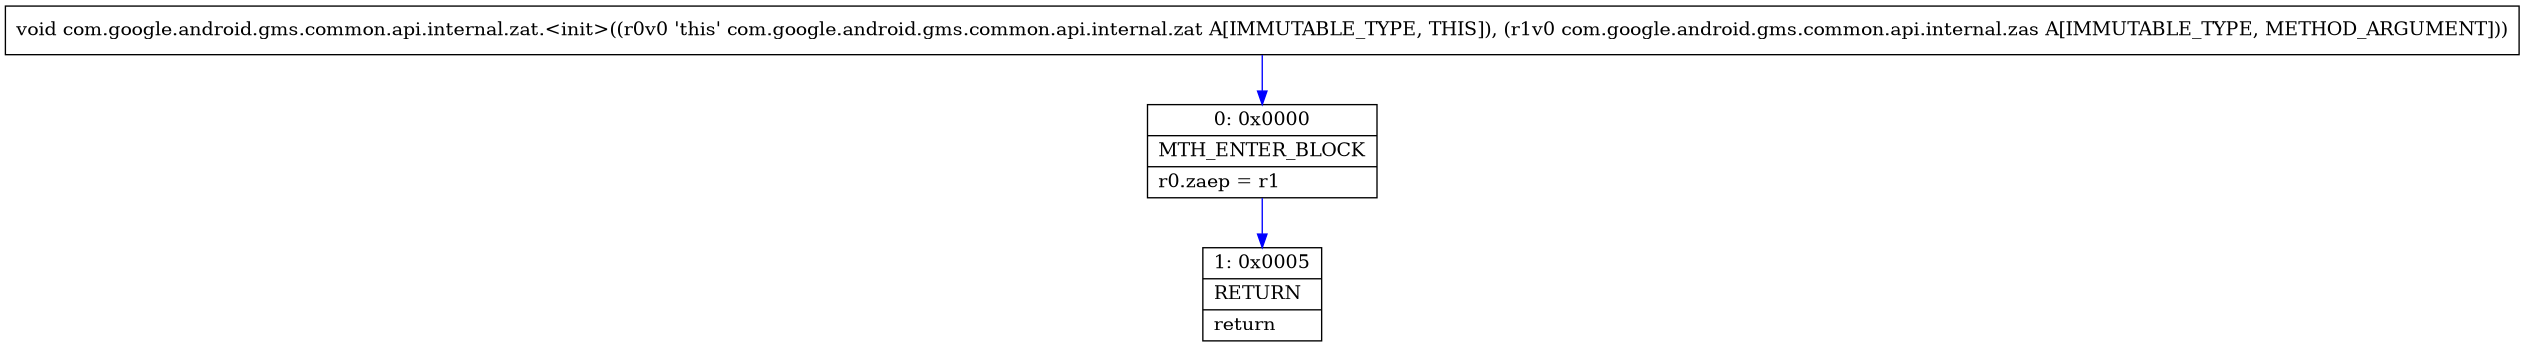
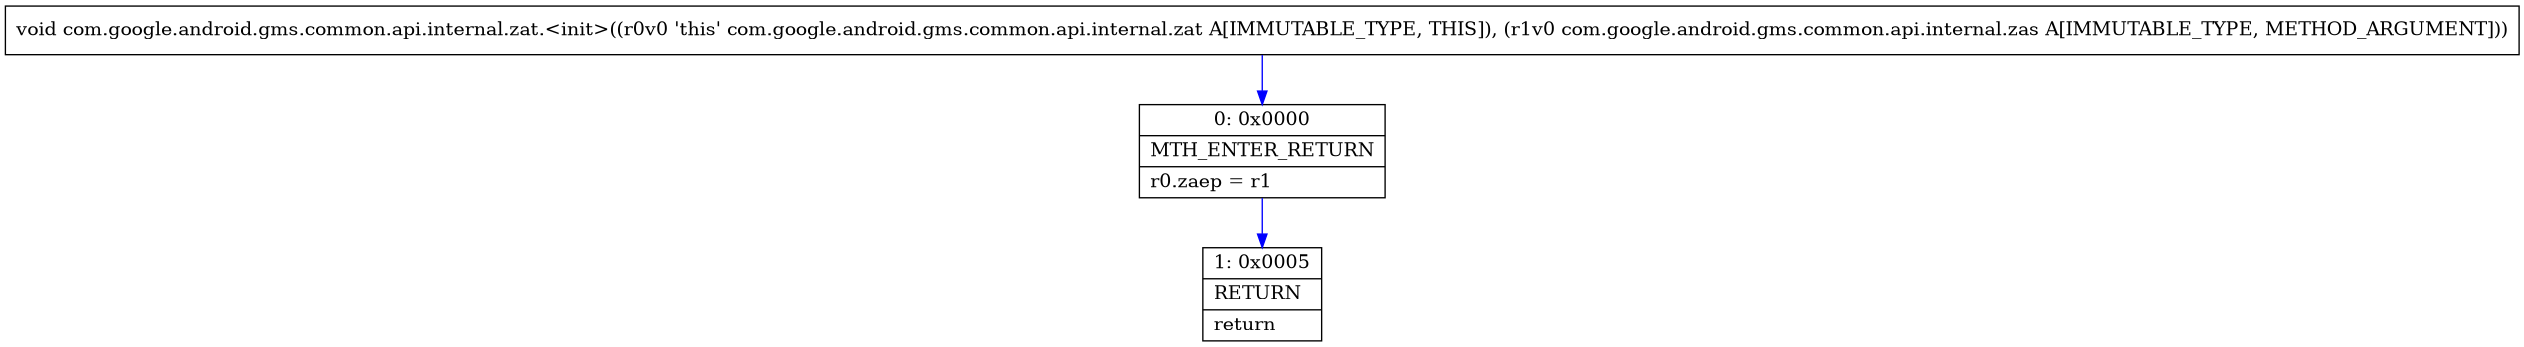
(1262, 151) -> (1262, 151)
